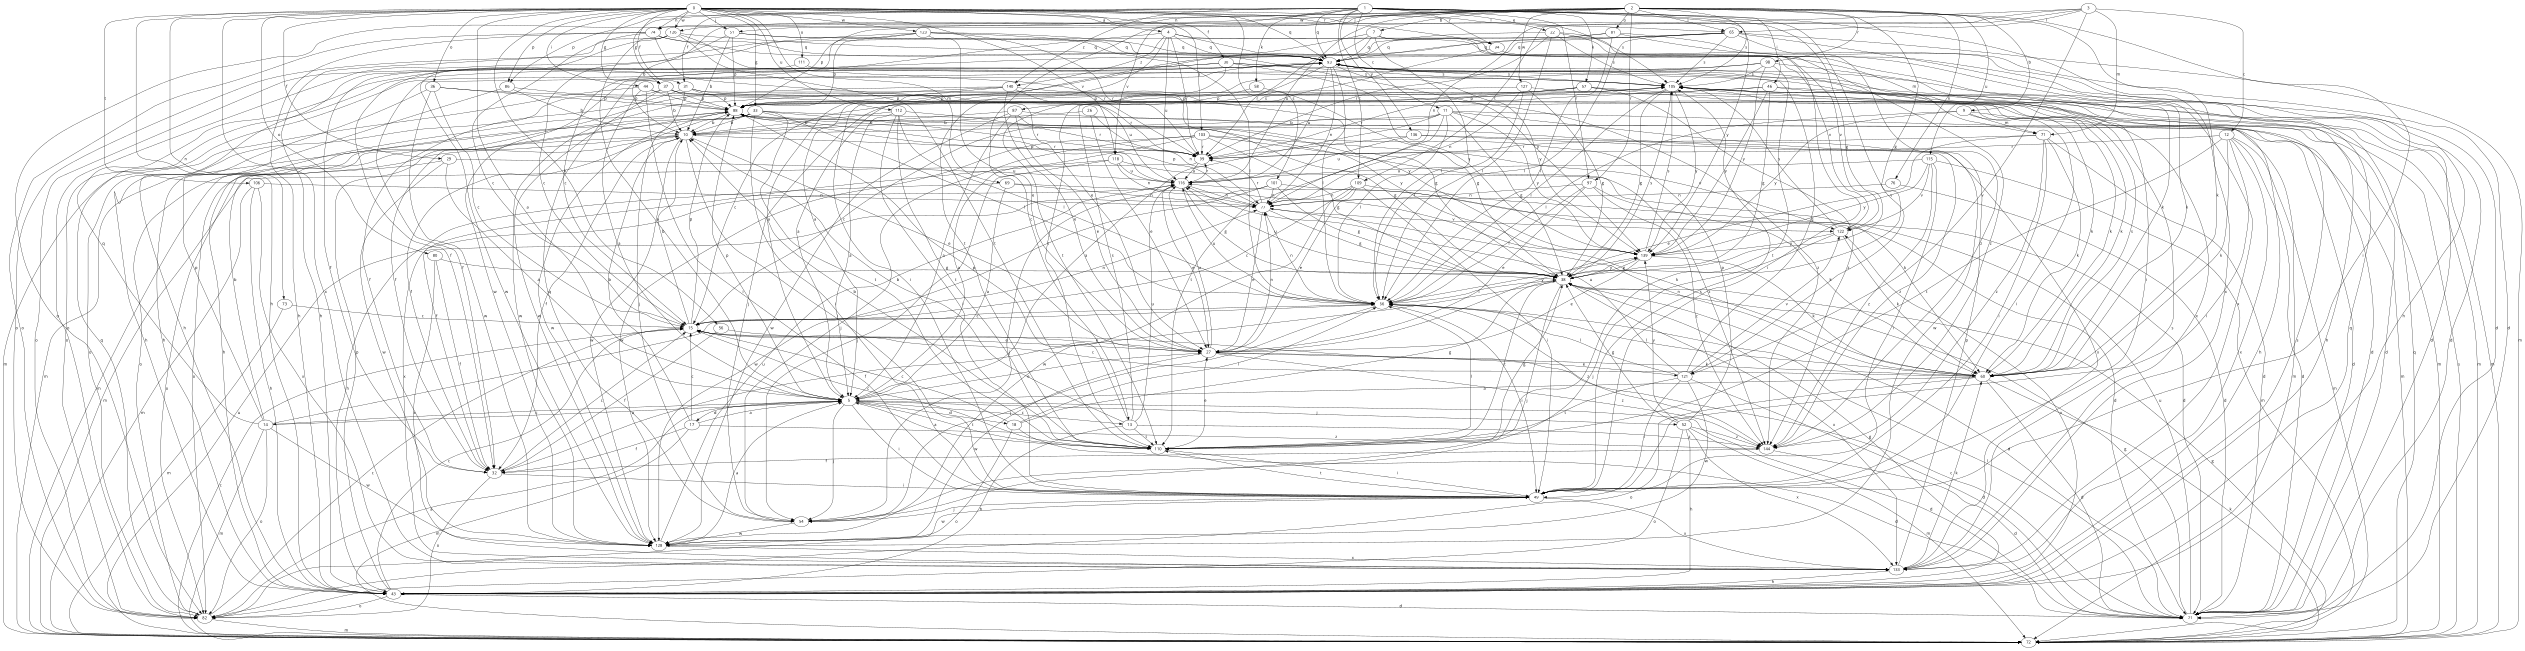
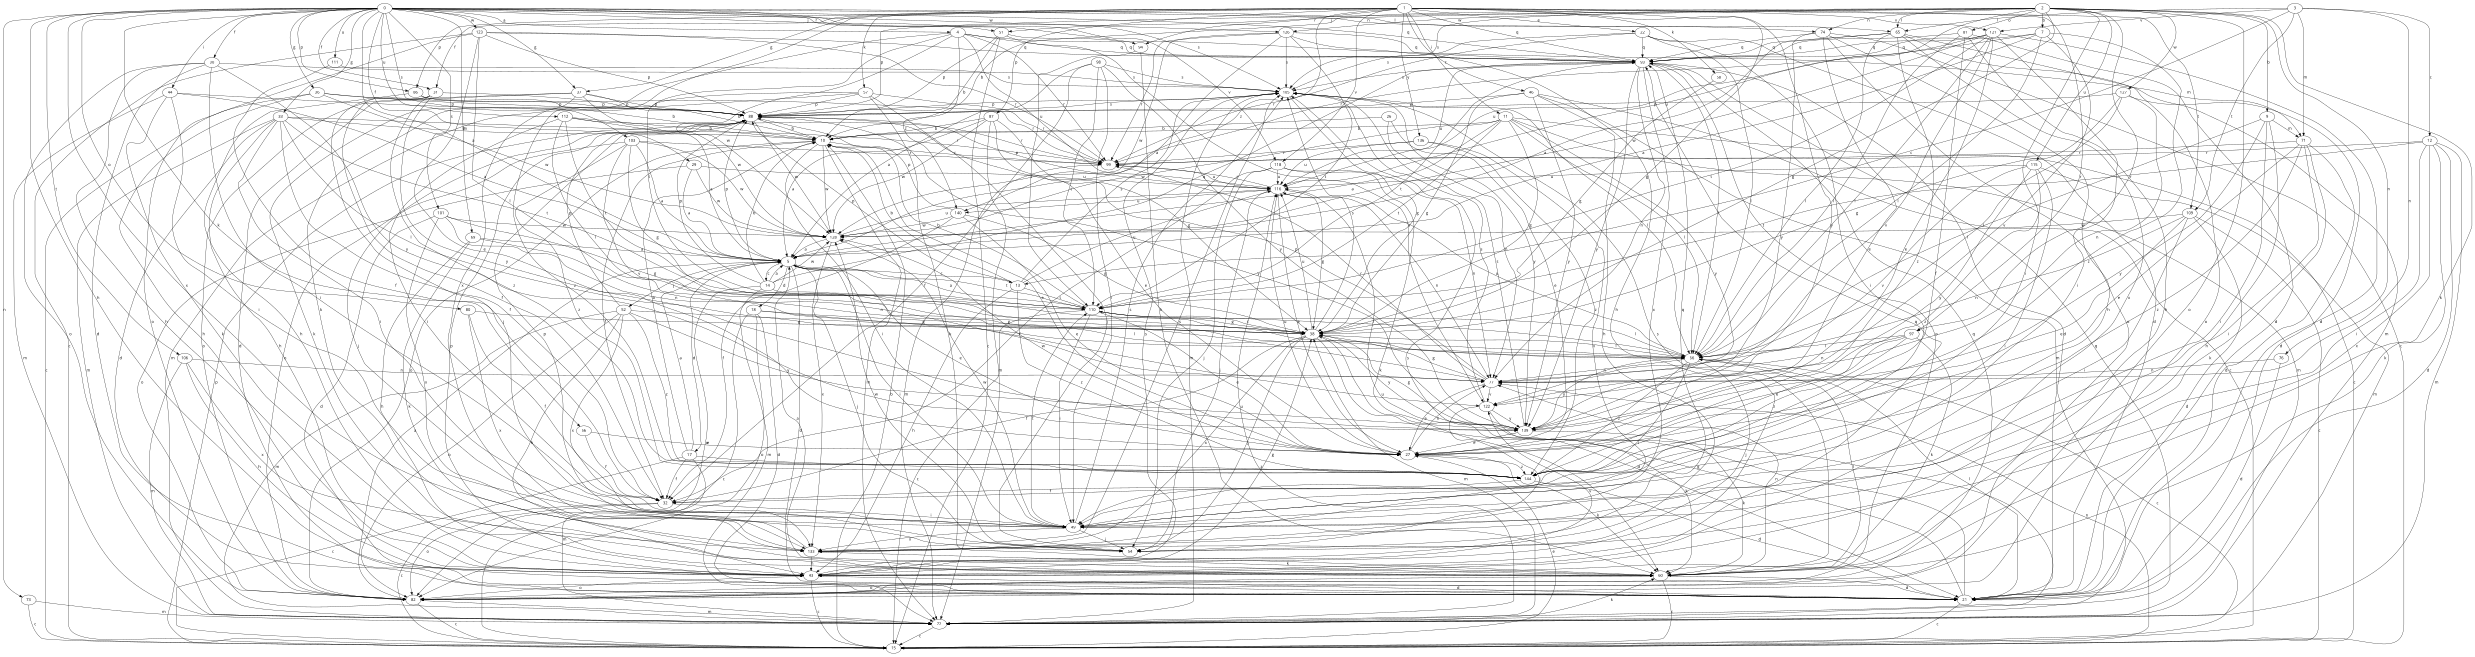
(1857, 32) -> none
(451, 48) -> (294, 48)
(1702, 60) -> (1286, 61)
(1138, 105) -> (1083, 29)
(1108, 111) -> (1119, 201)
(1537, 363) -> (1816, 357)
(2212, 461) -> (1466, 479)
(2287, 562) -> (1302, 622)
